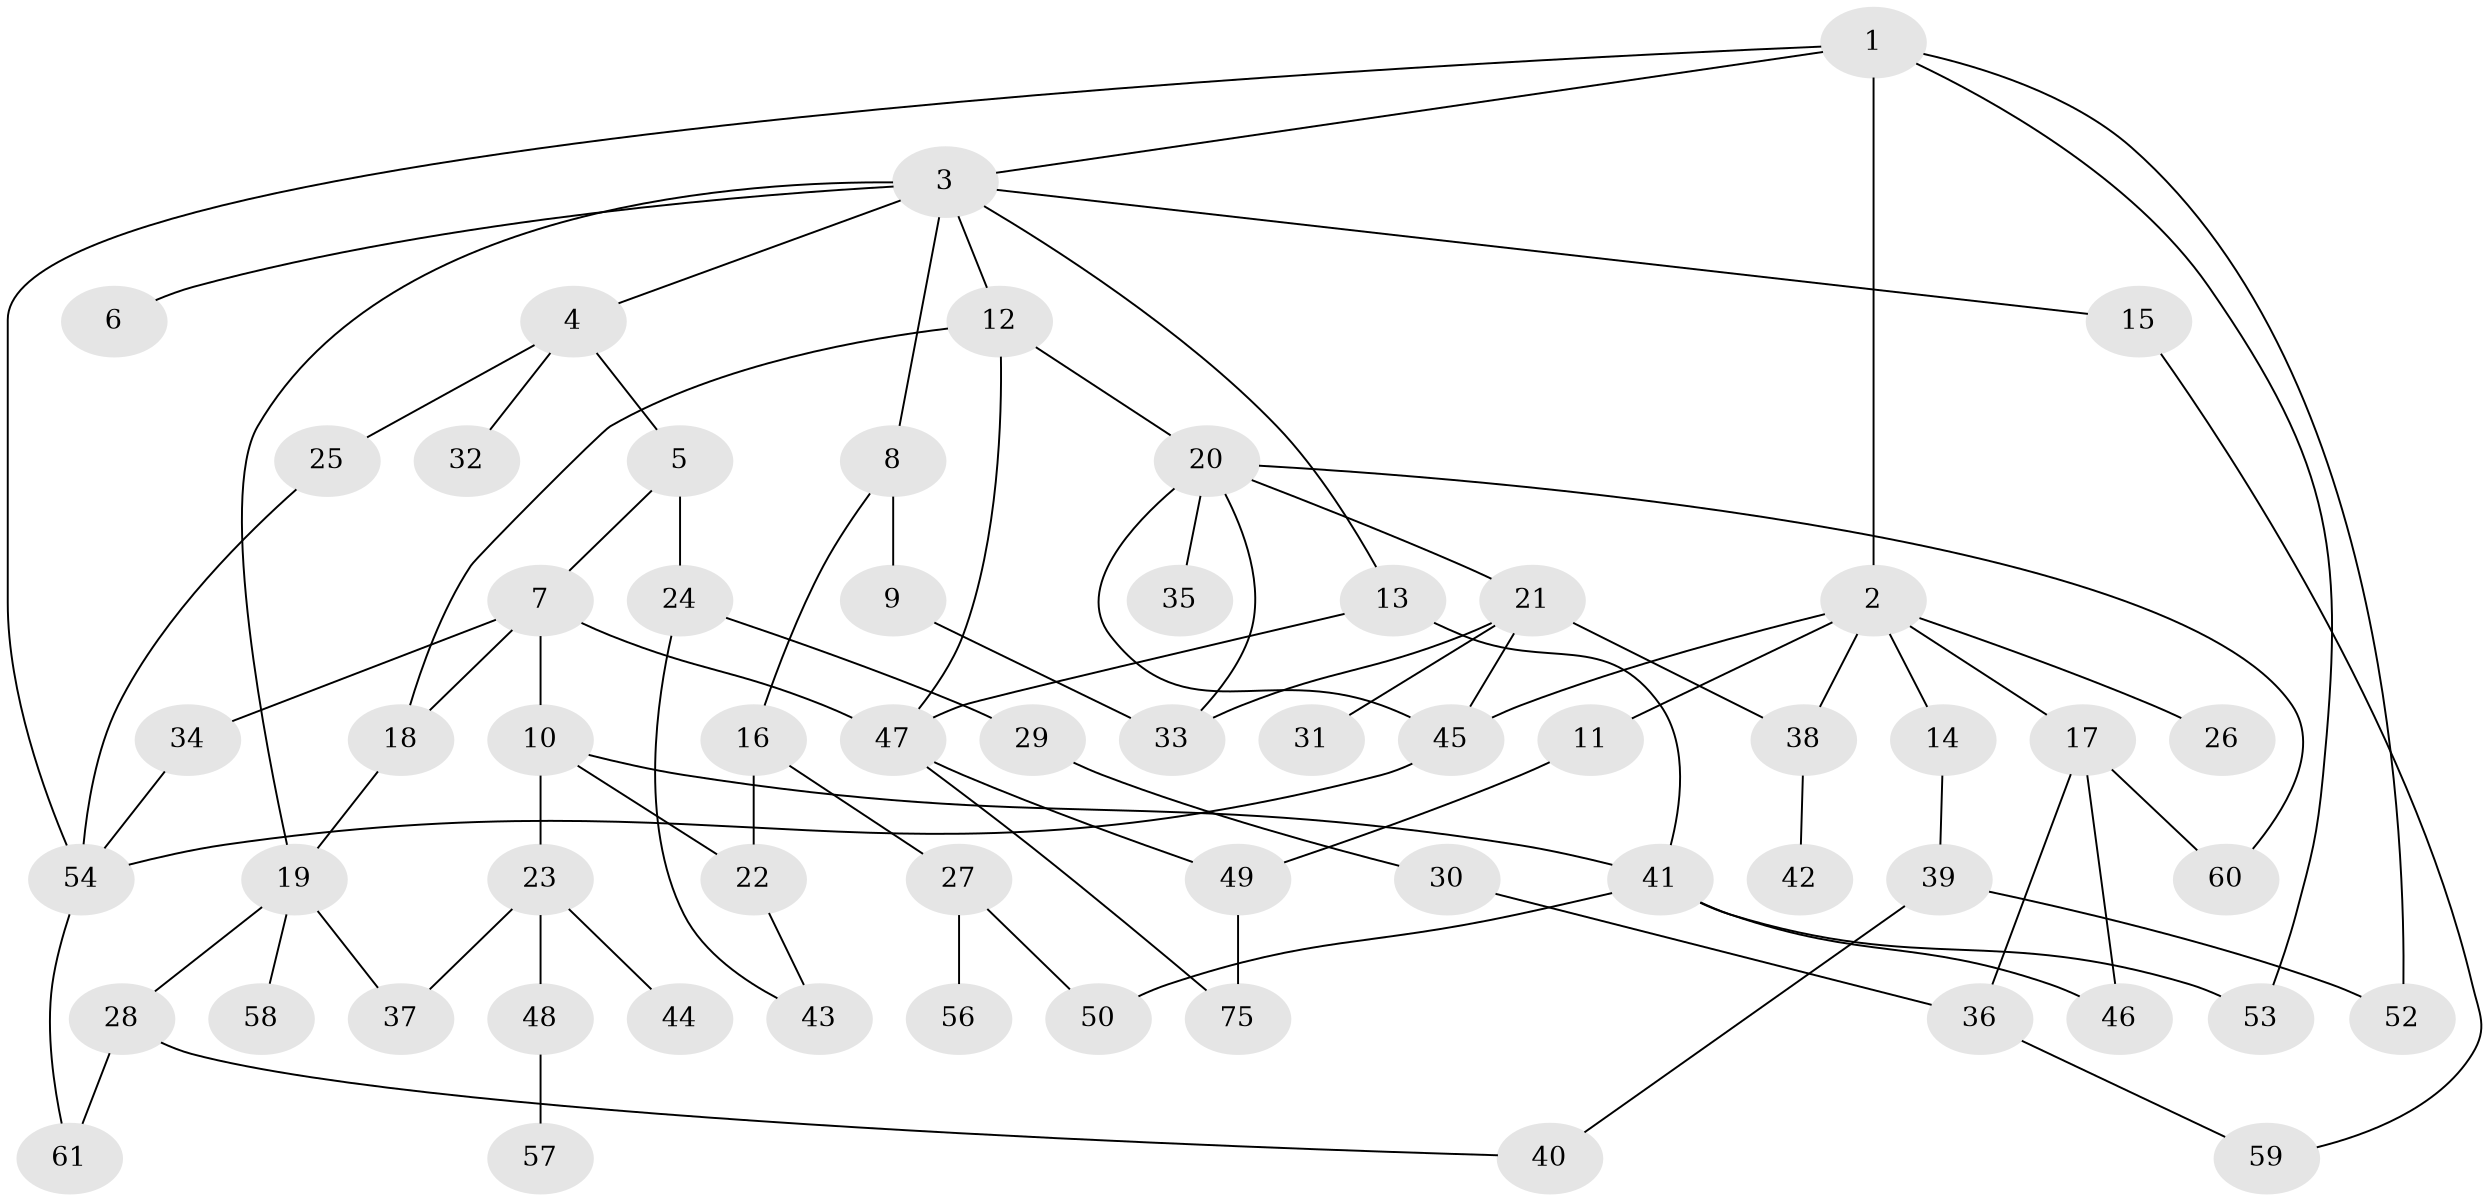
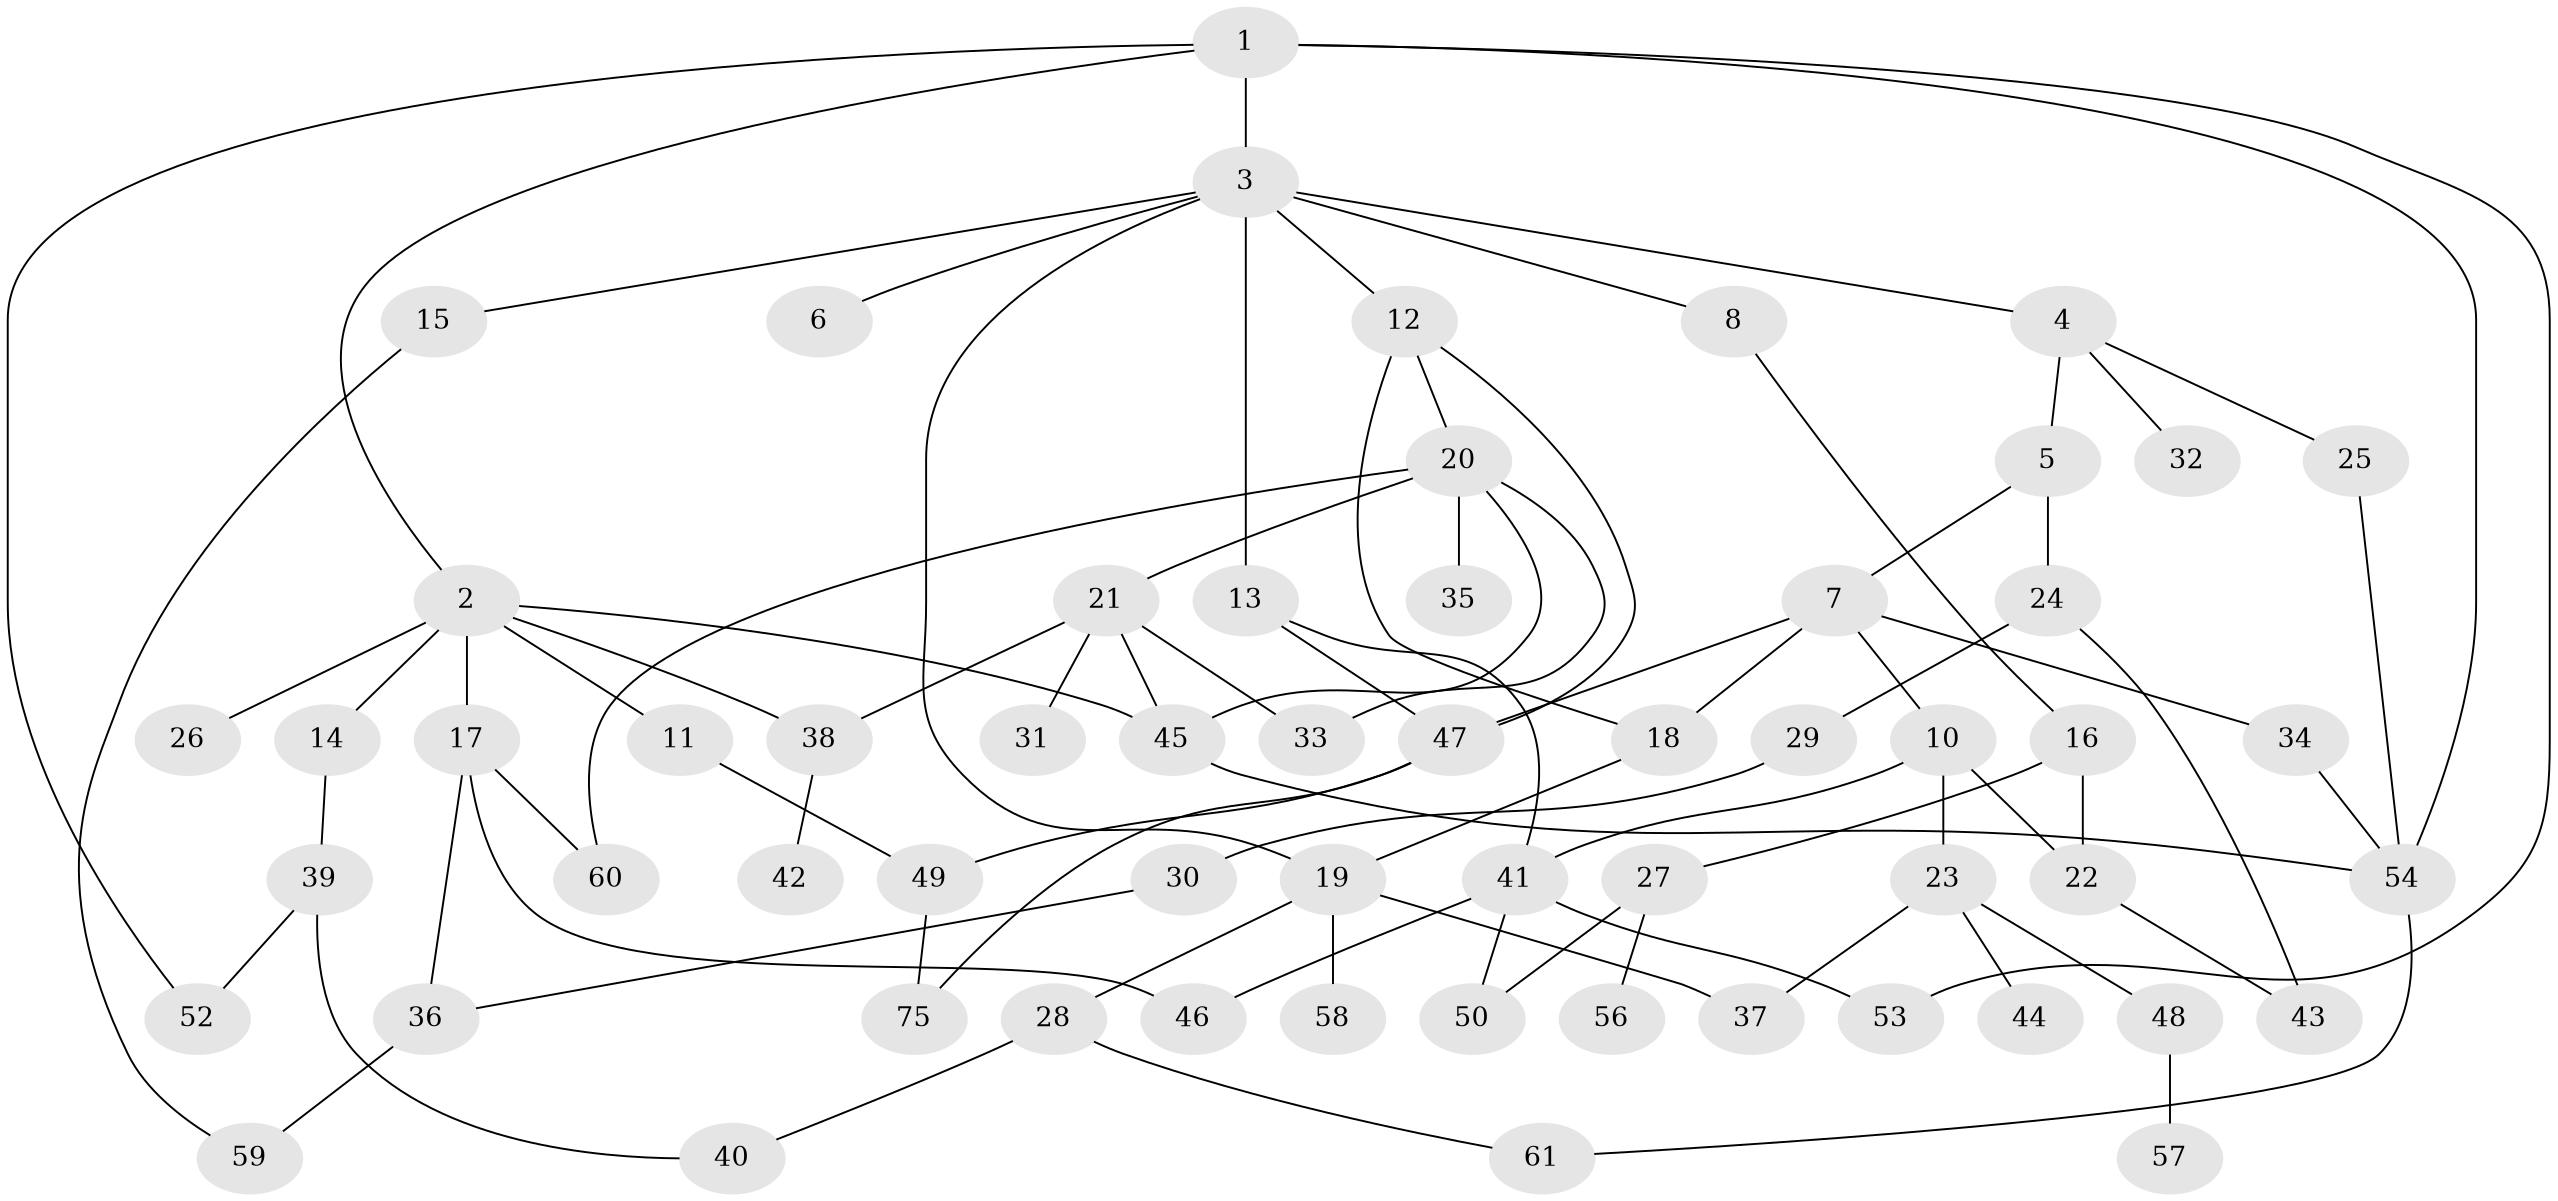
(893, 601) -> none
